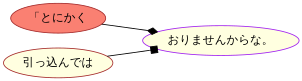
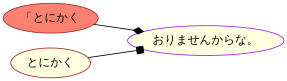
(58, 63) -> (51, 63)
